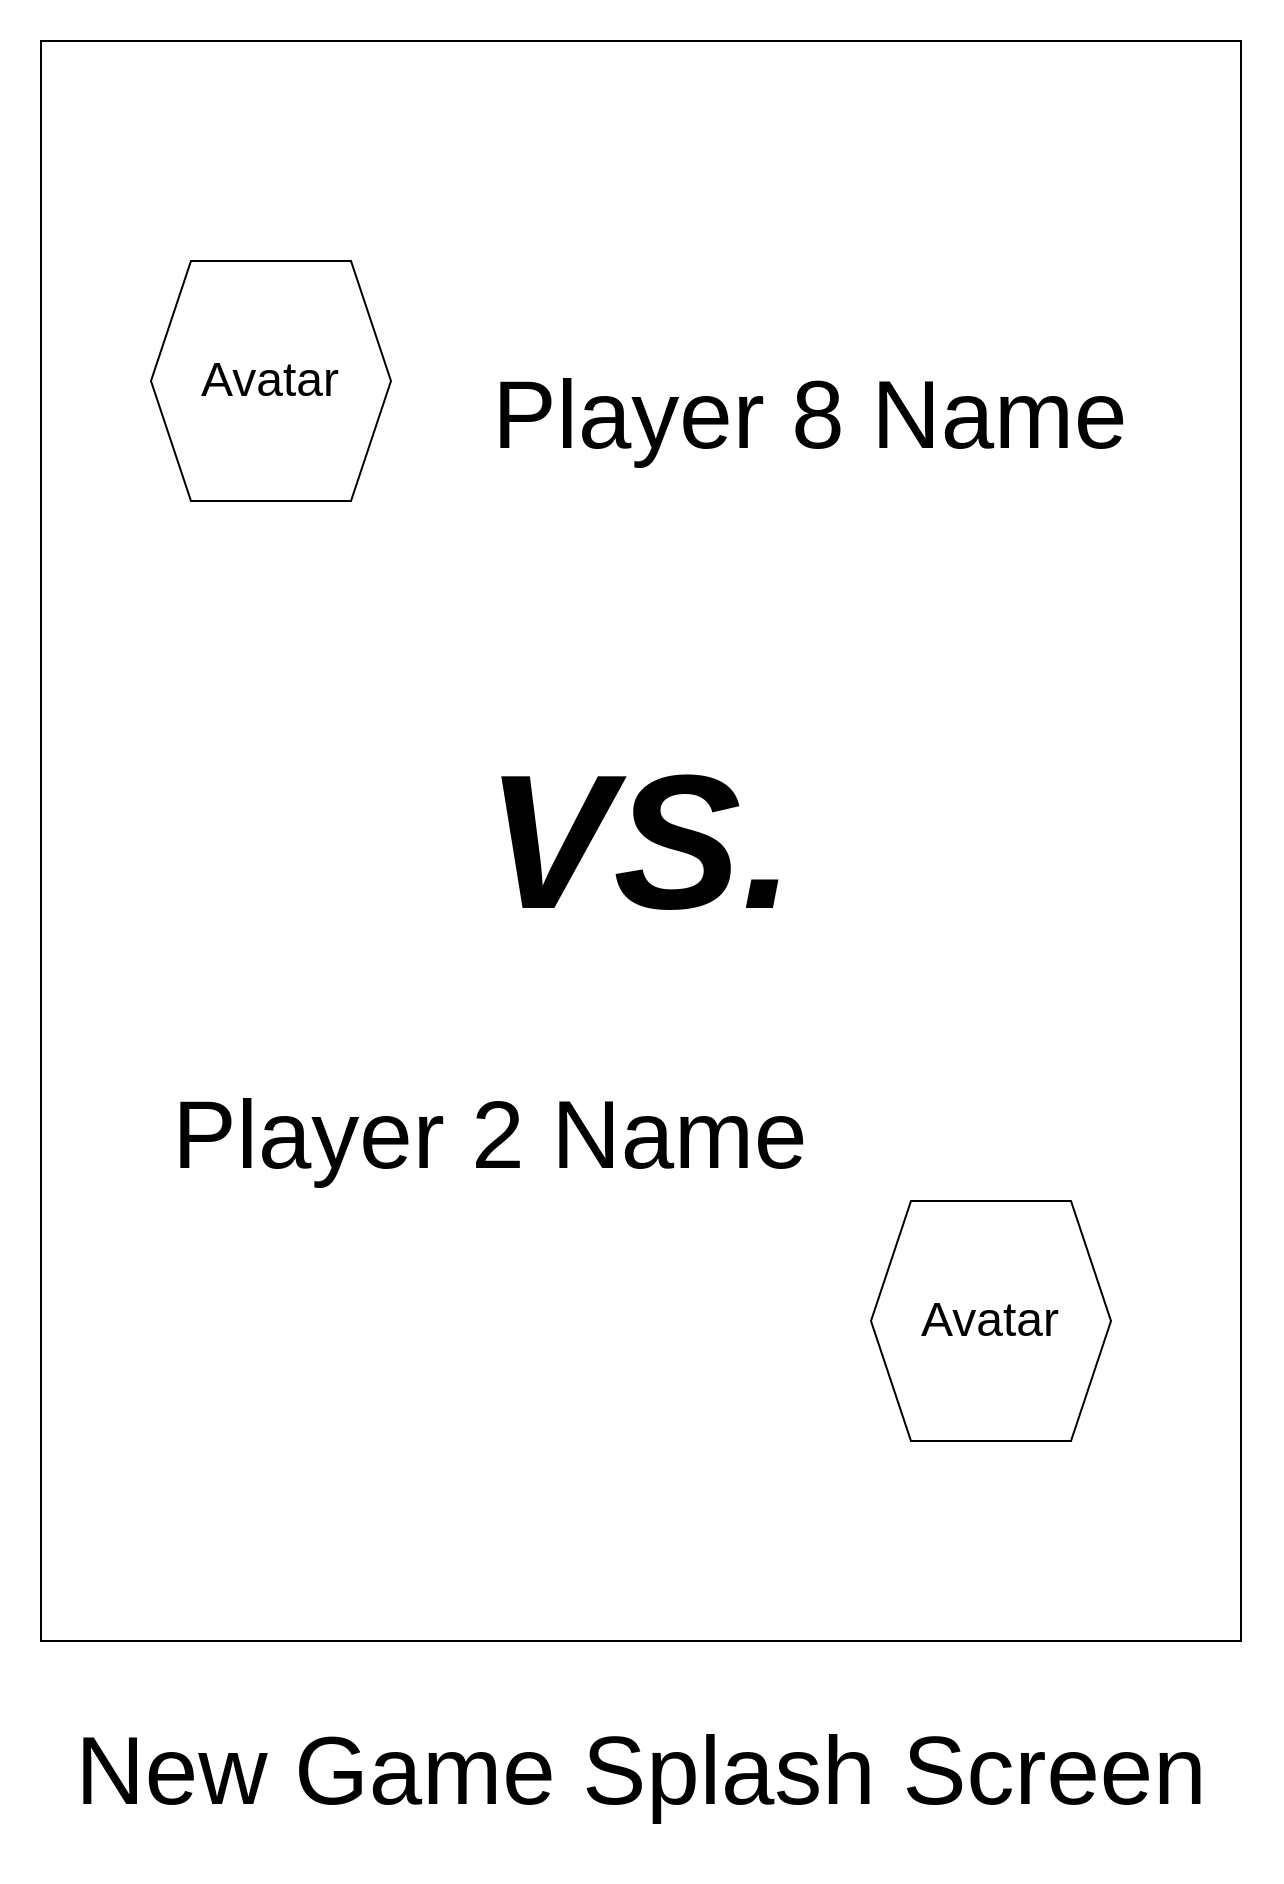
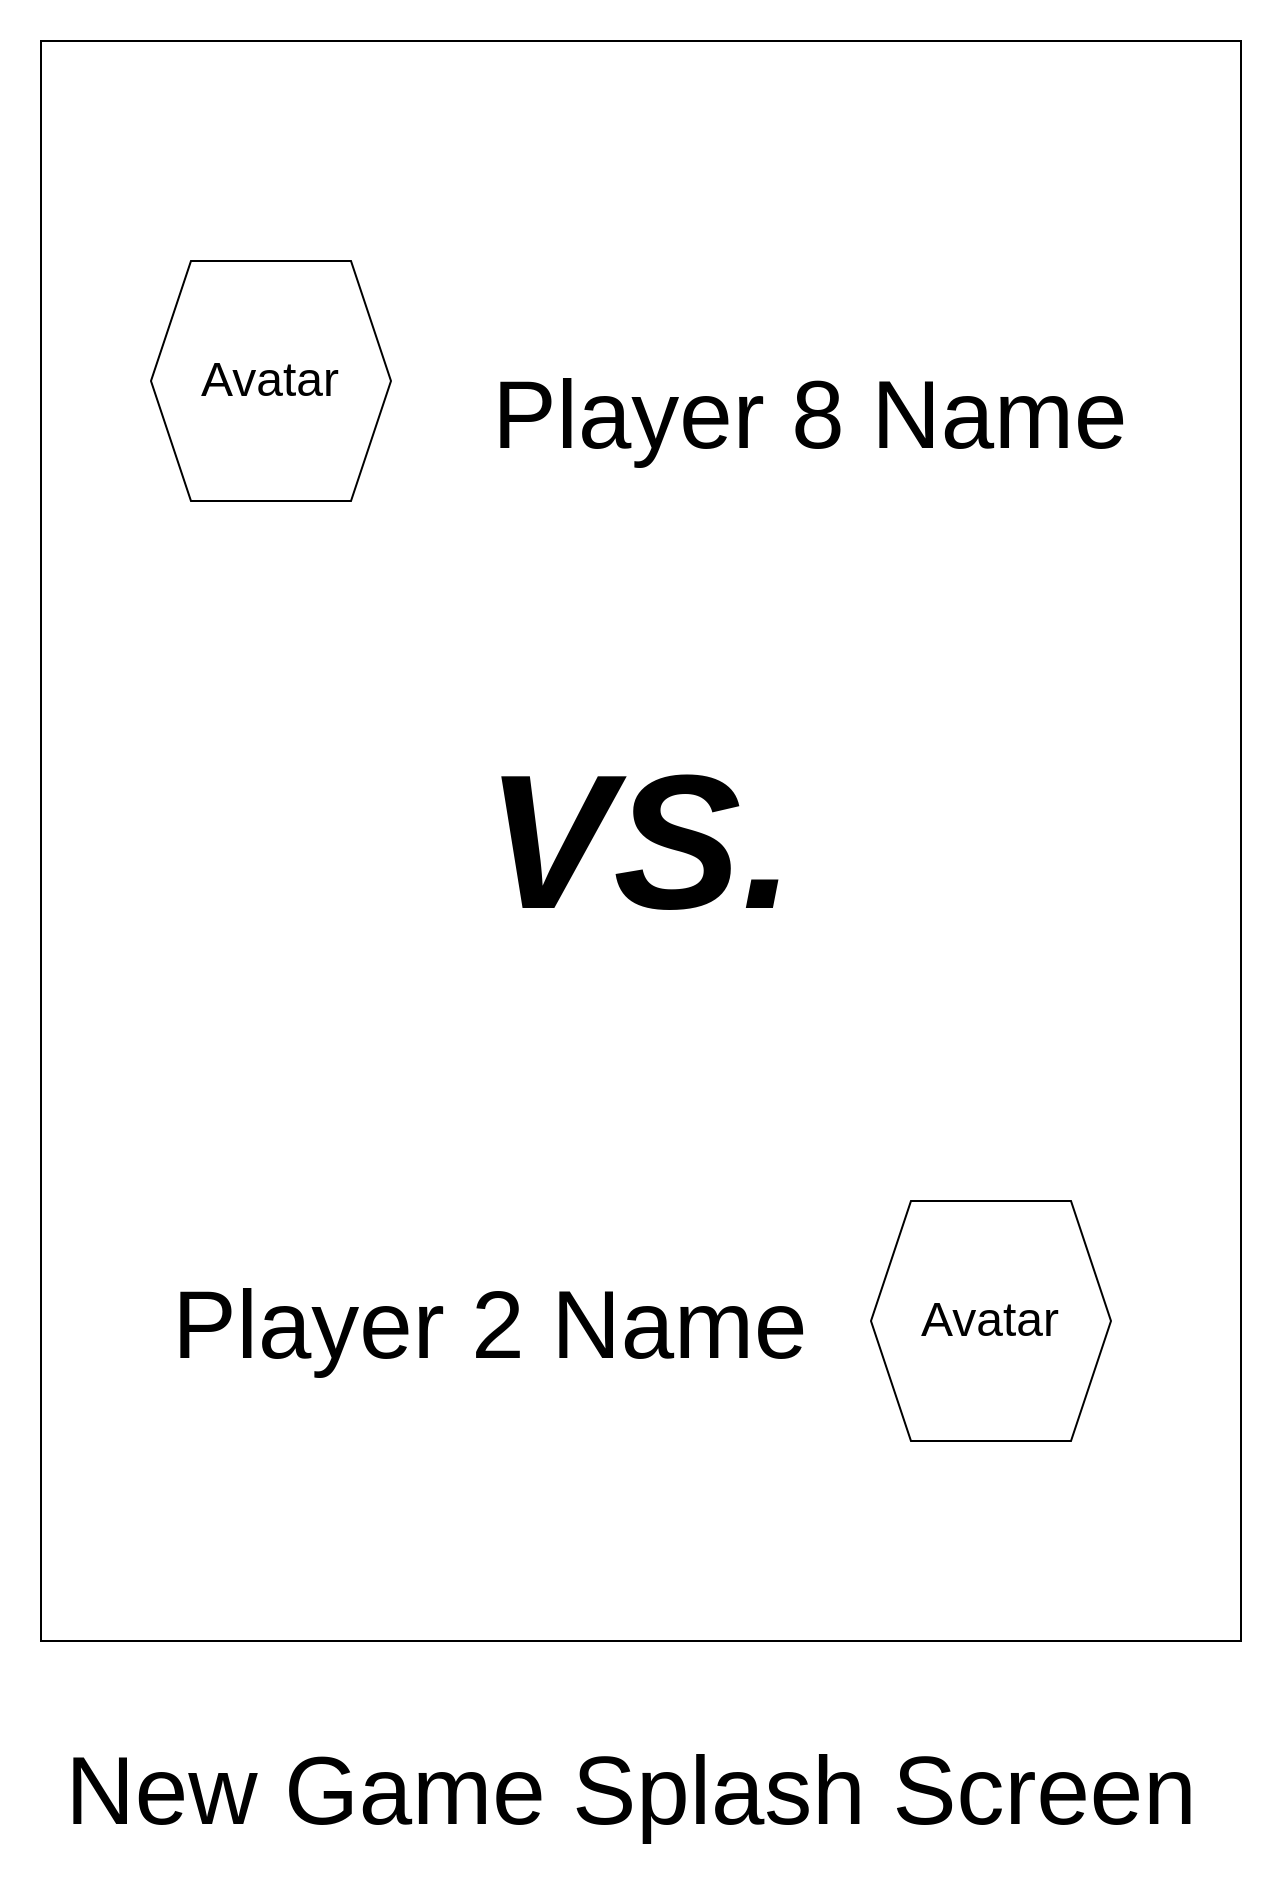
(491, 1101) -> (491, 1291)
(641, 1771) -> (631, 1791)
